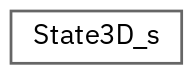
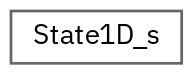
(96, 37) -> (96, 37)
